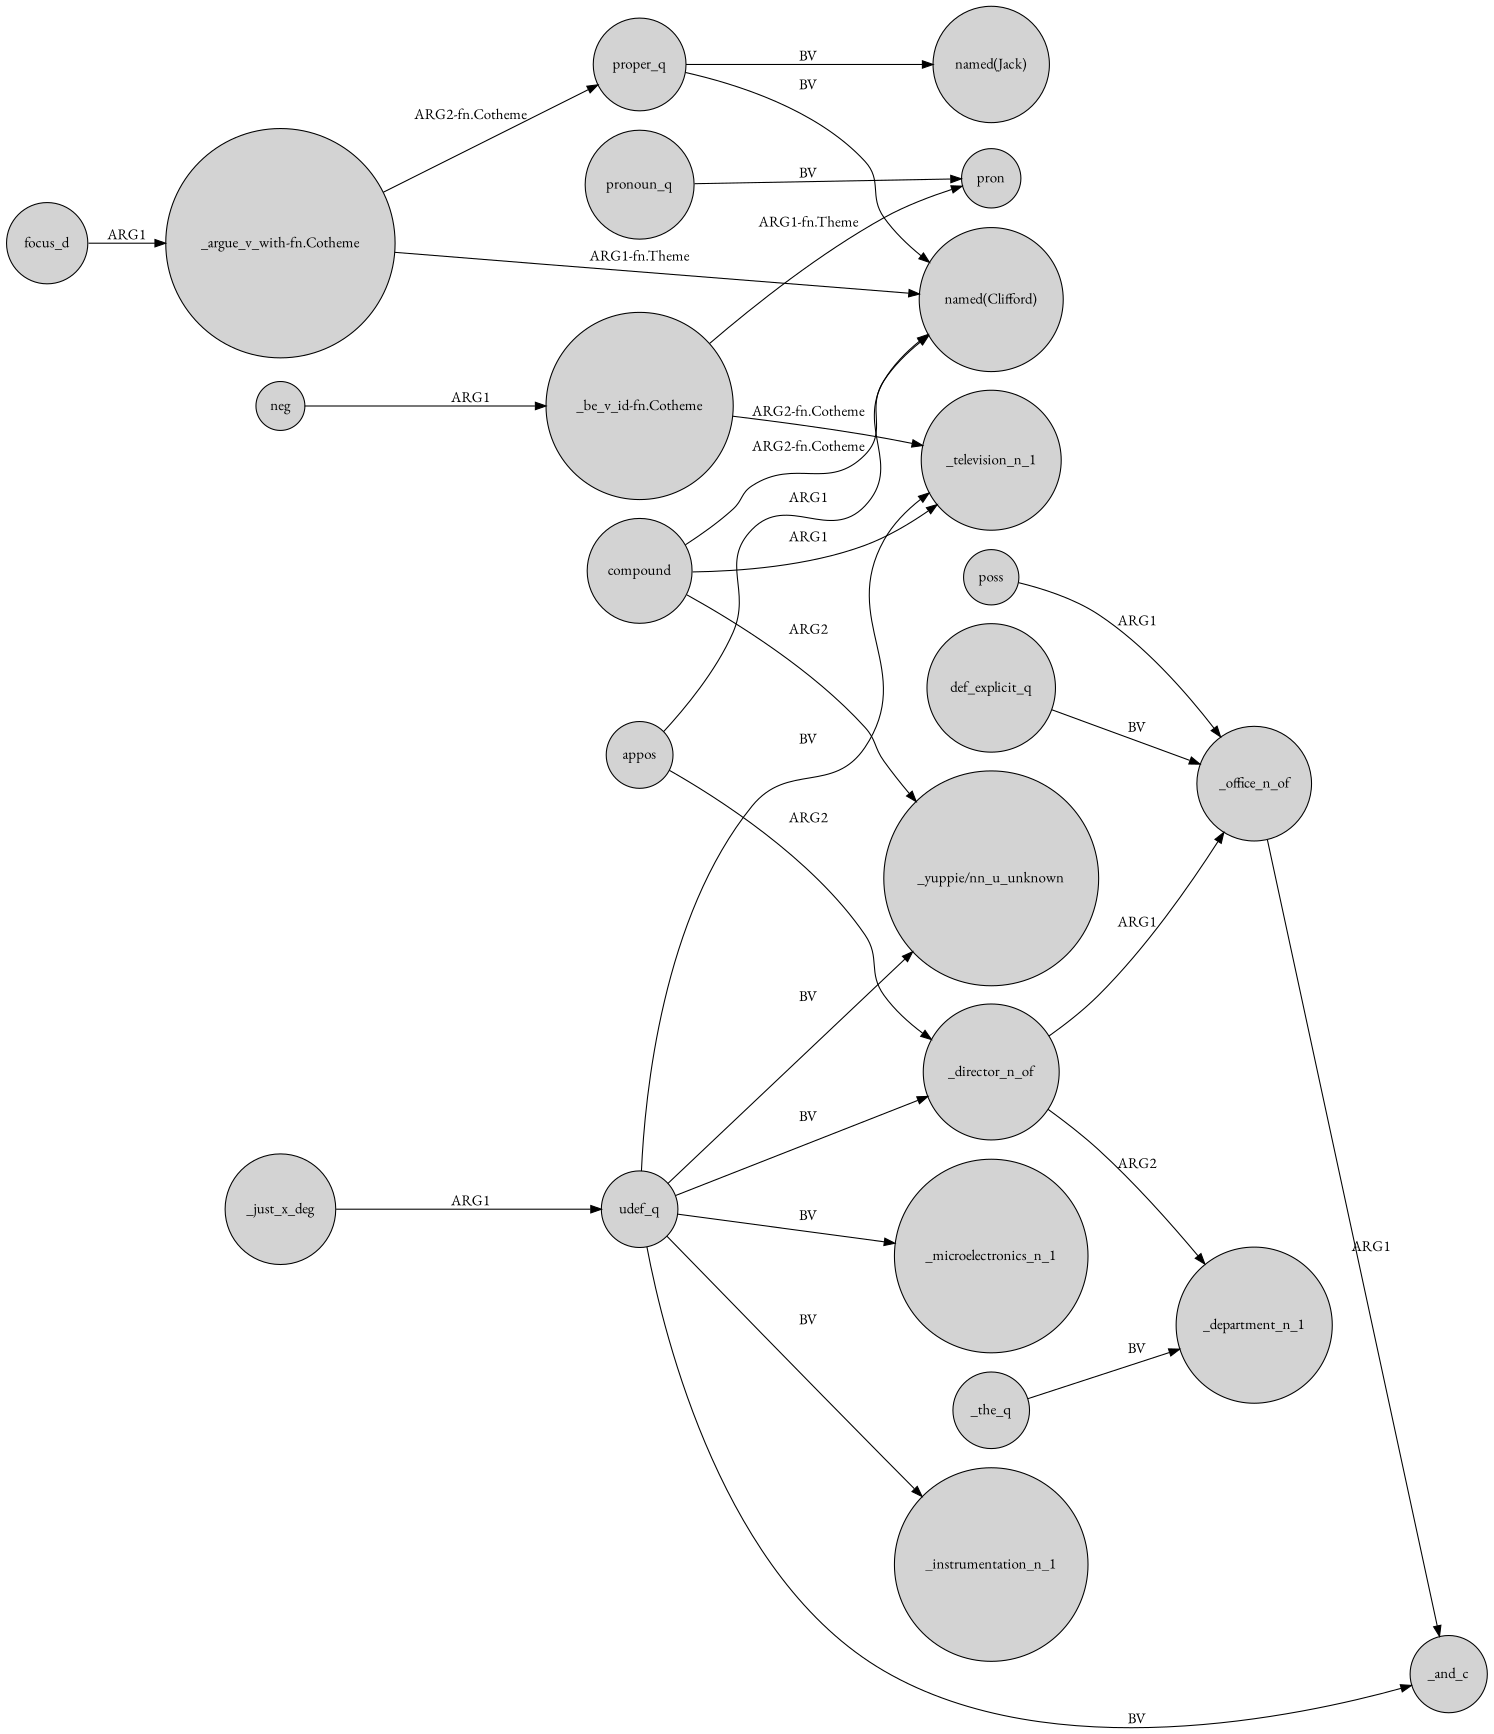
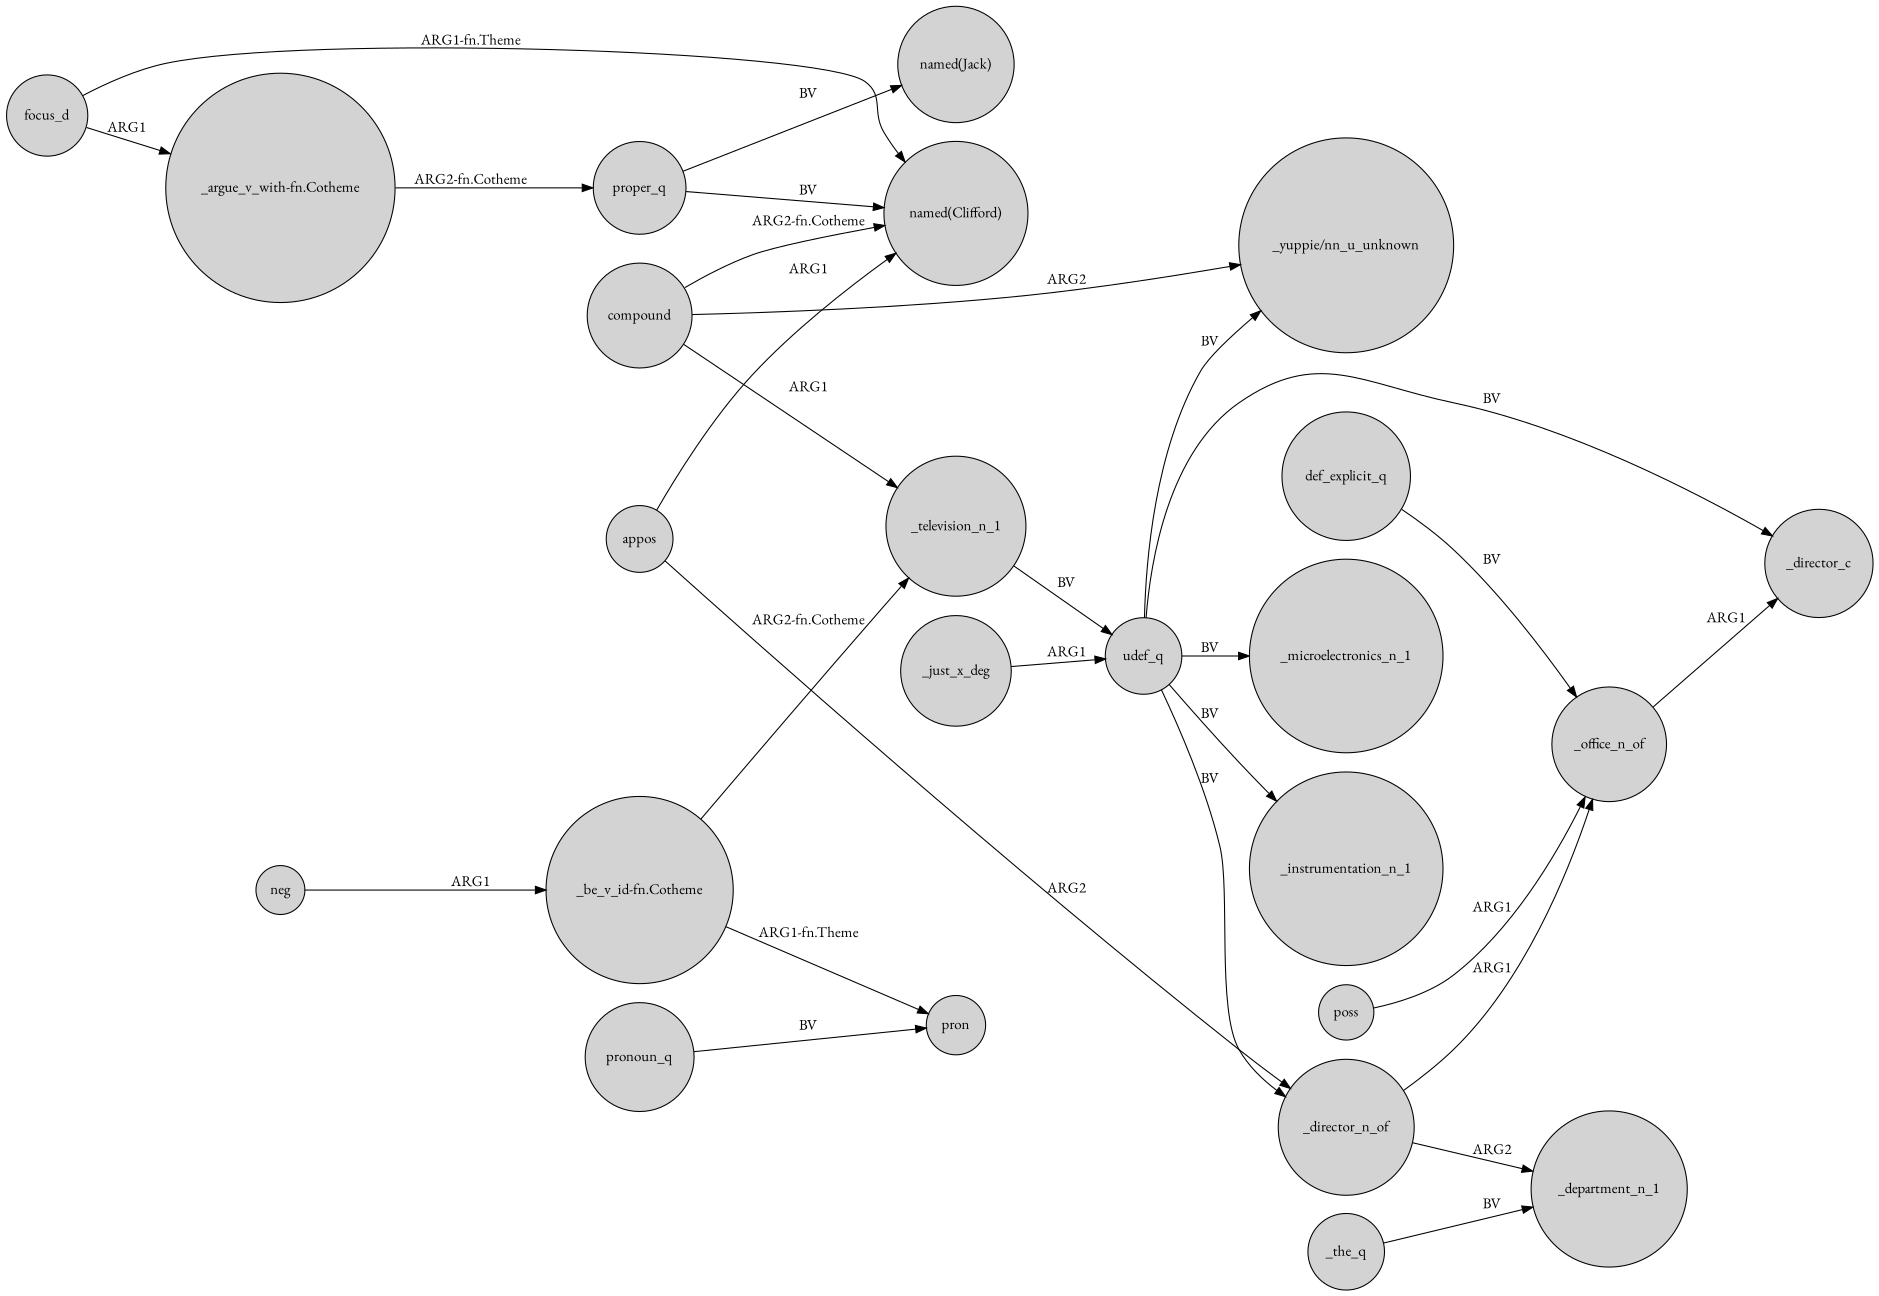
(652, 273) -> (513, 49)
(757, 801) -> (1058, 597)
(1449, 1674) -> (1819, 563)
